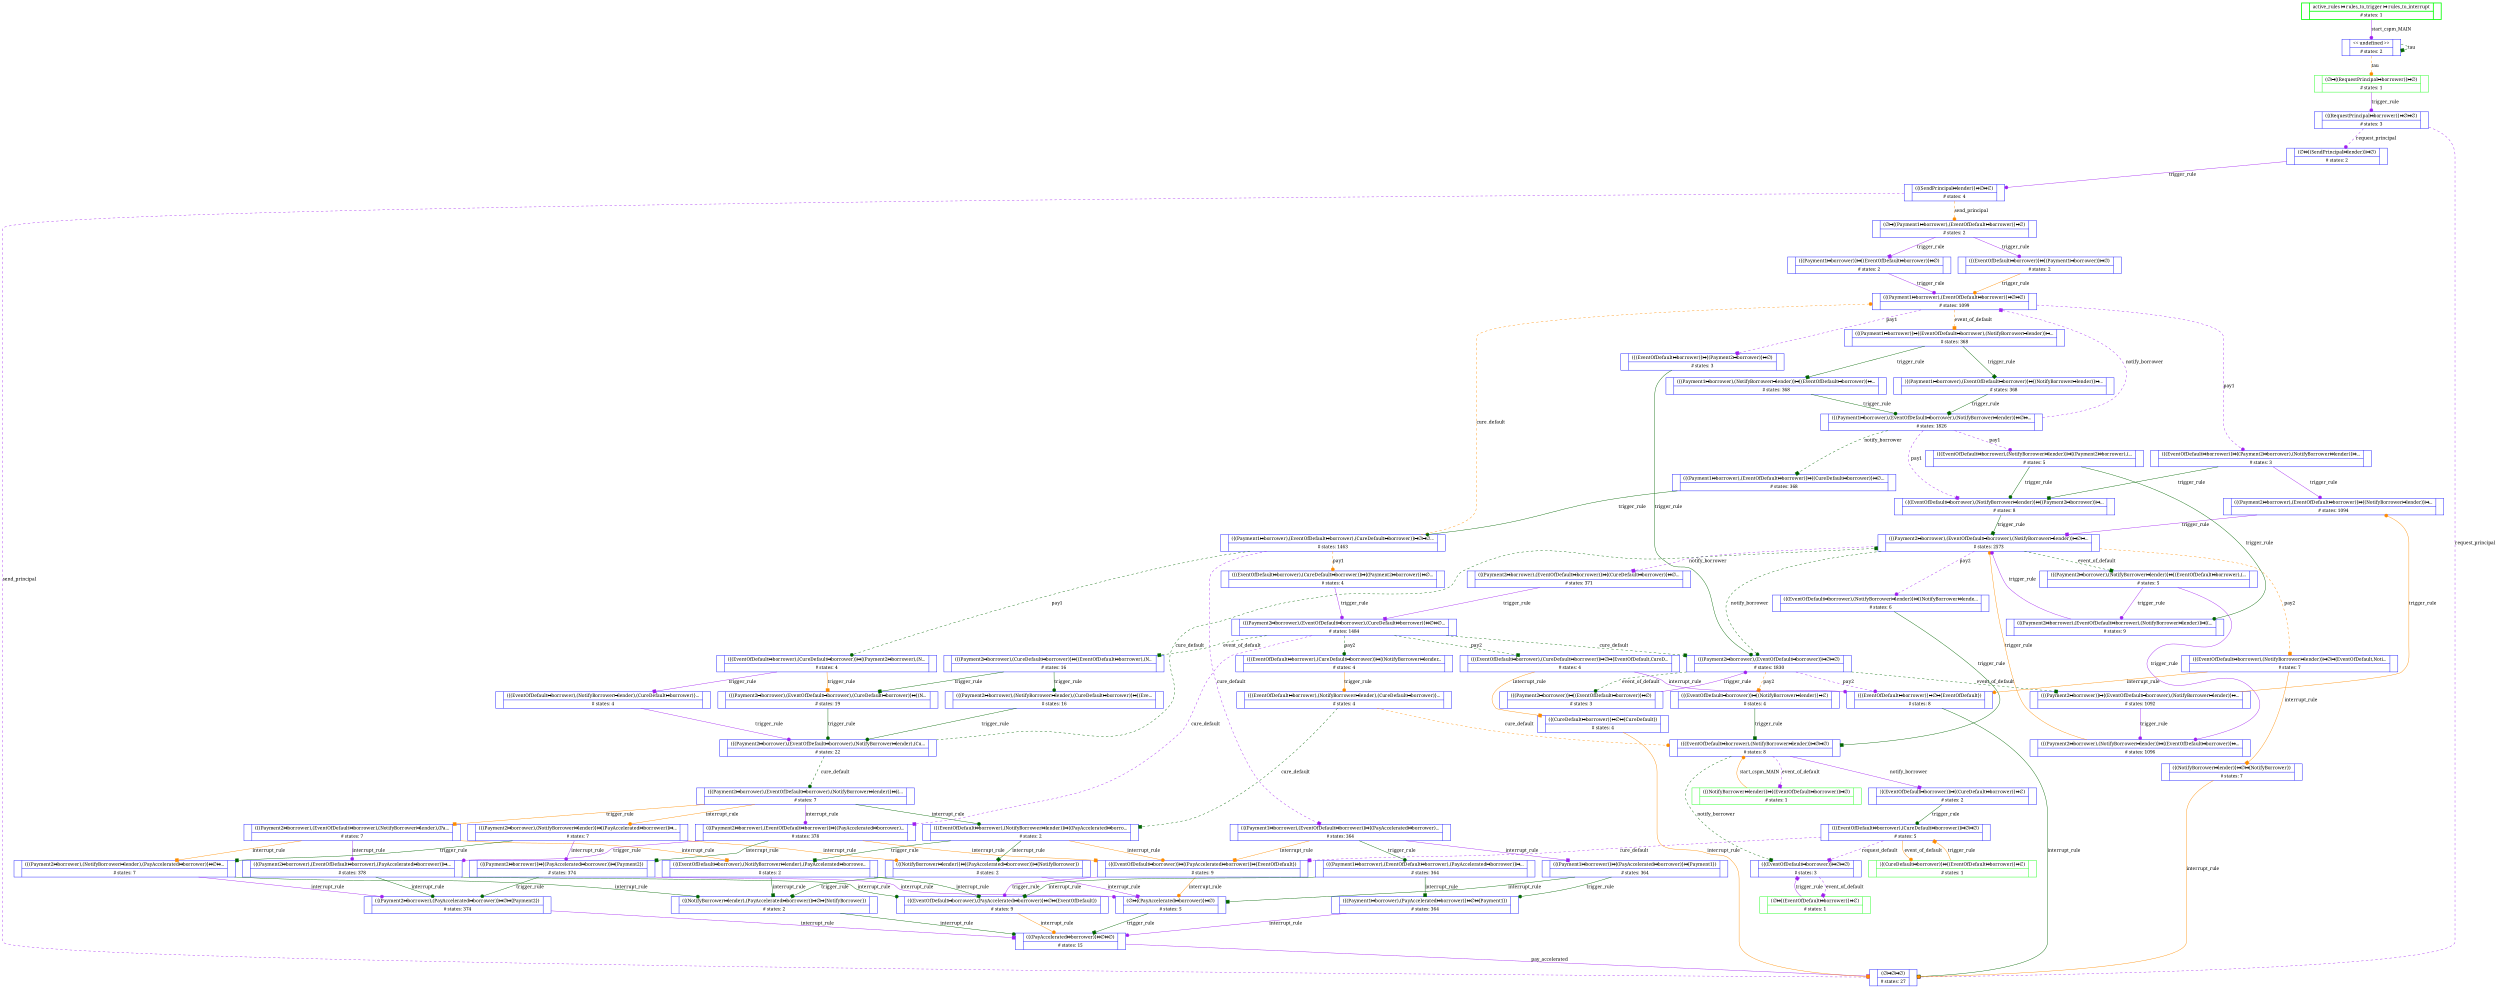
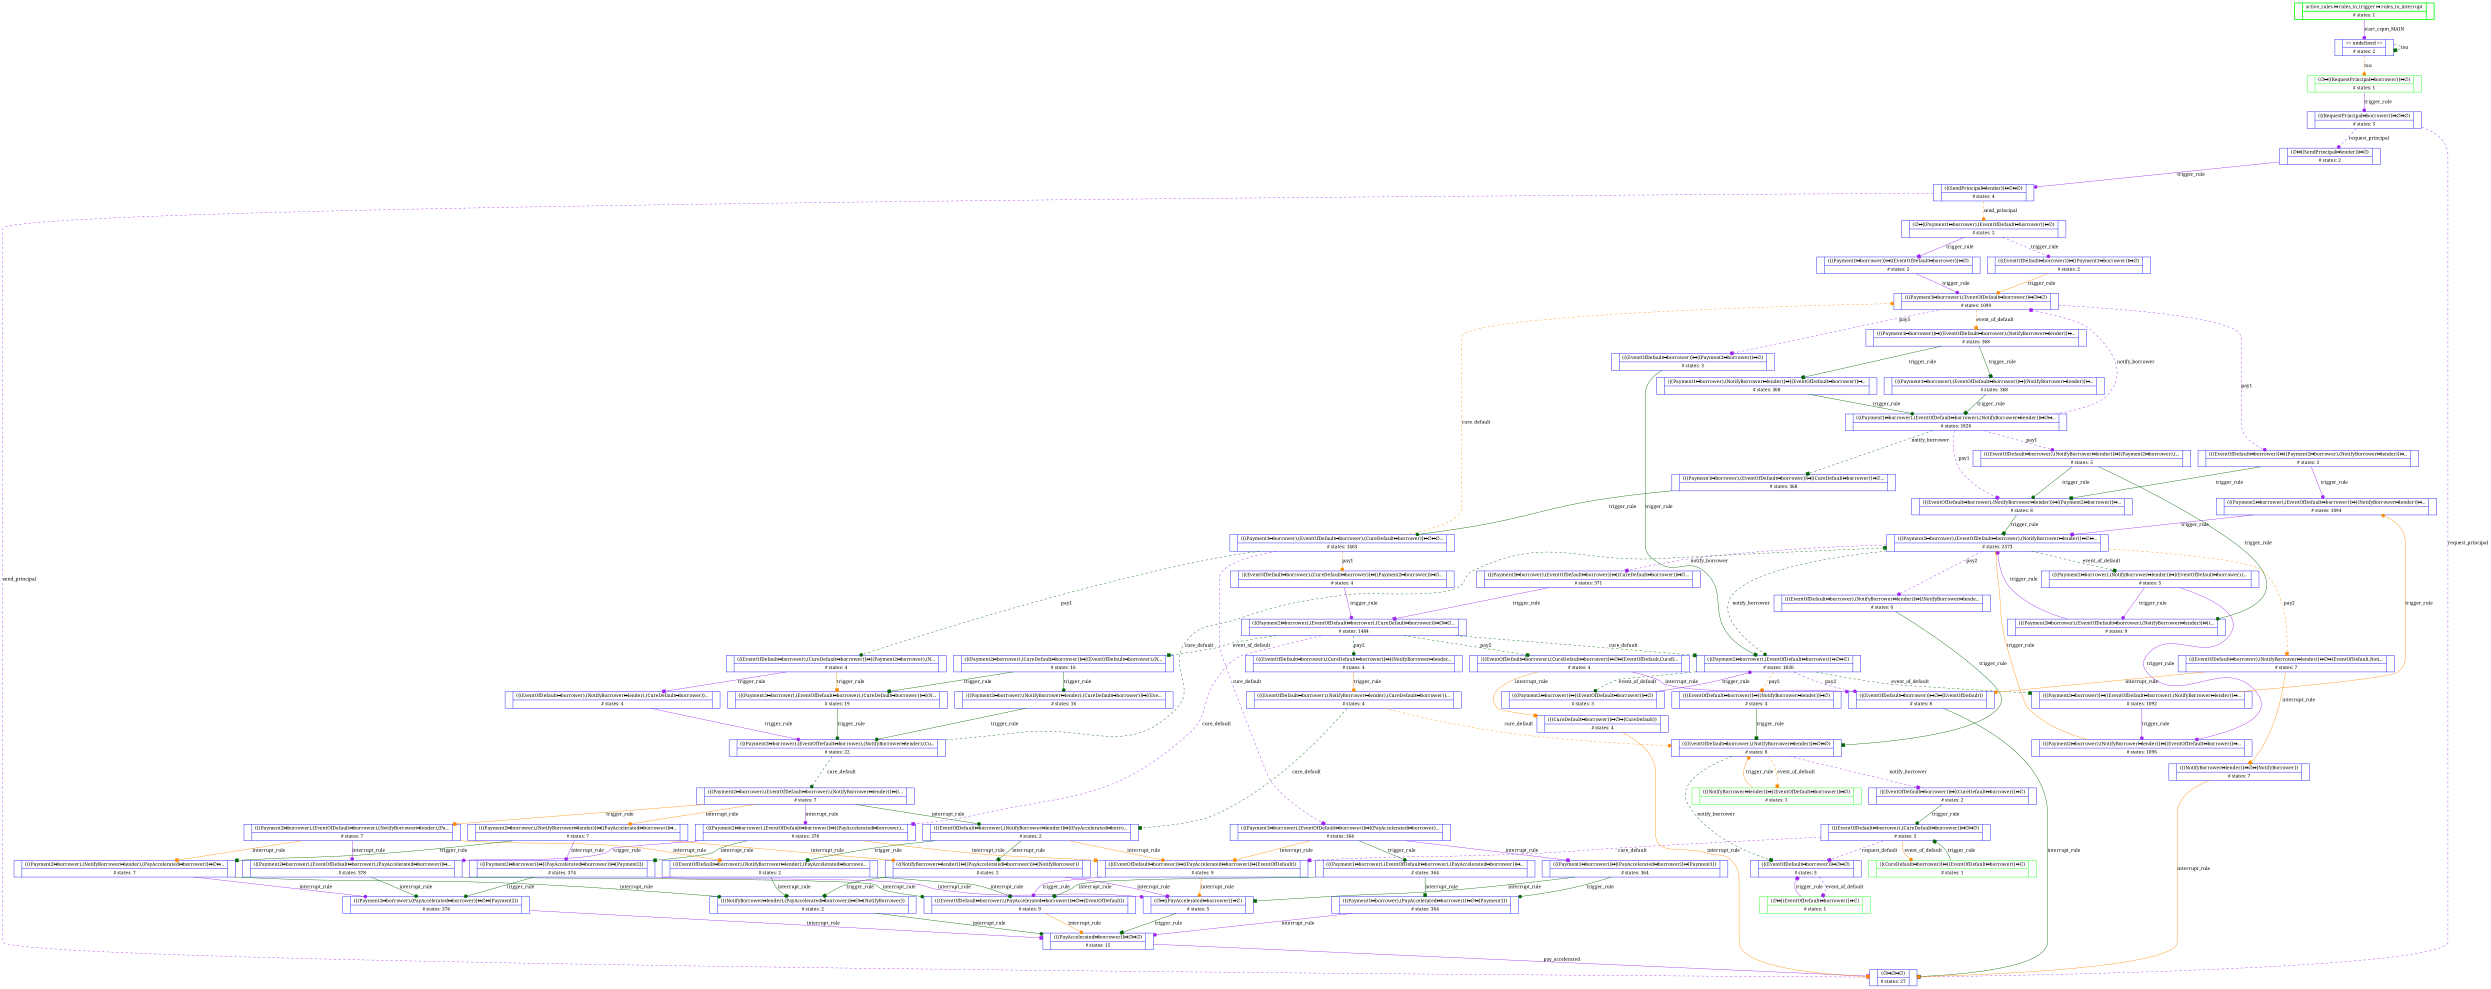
(1996, 246) -> (2025, 246)
(1892, 320) -> (1905, 320)
(1655, 531) -> (1645, 540)
(1781, 769) -> (1775, 769)
(1854, 771) -> (1852, 772)
(1759, 772) -> (1760, 772)
(1946, 850) -> (1946, 850)
